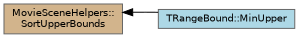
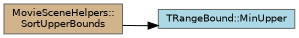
(145, 12) -> (135, 26)
